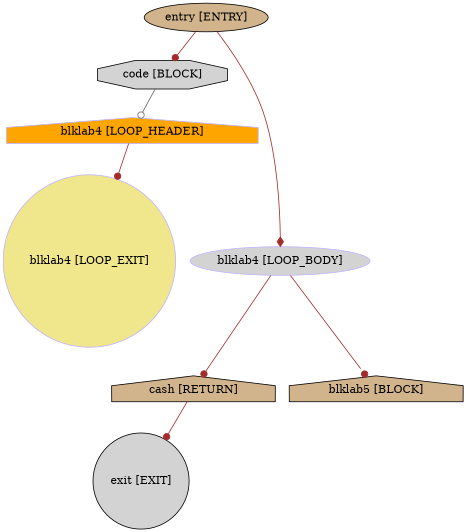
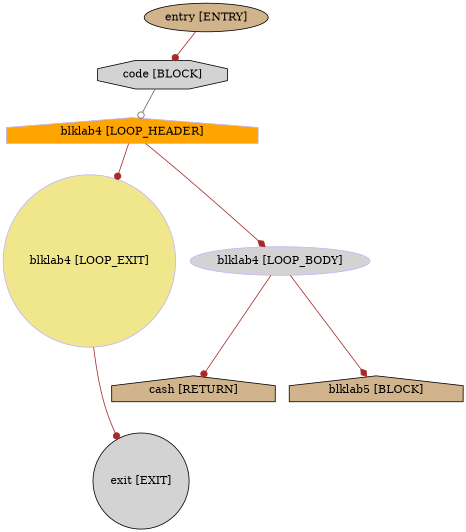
(268, 128) -> (202, 191)
(326, 322) -> (326, 322)
(178, 418) -> (101, 391)
